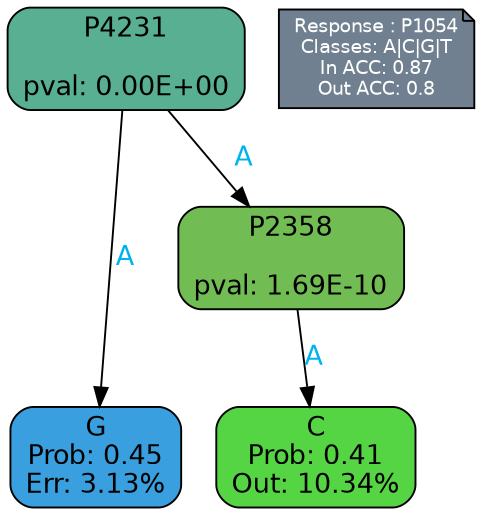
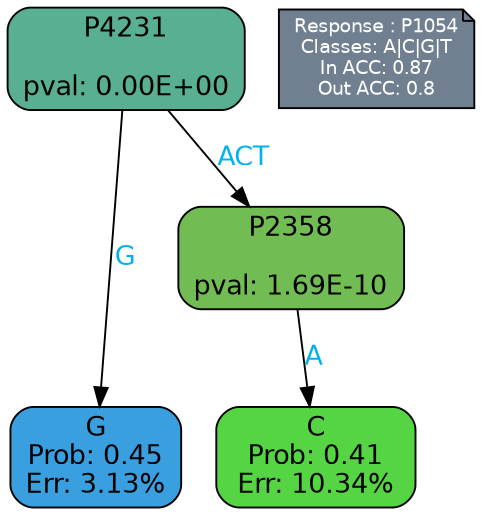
(244, 158) -> (244, 158)
(125, 258) -> (125, 258)
(316, 457) -> (316, 457)
